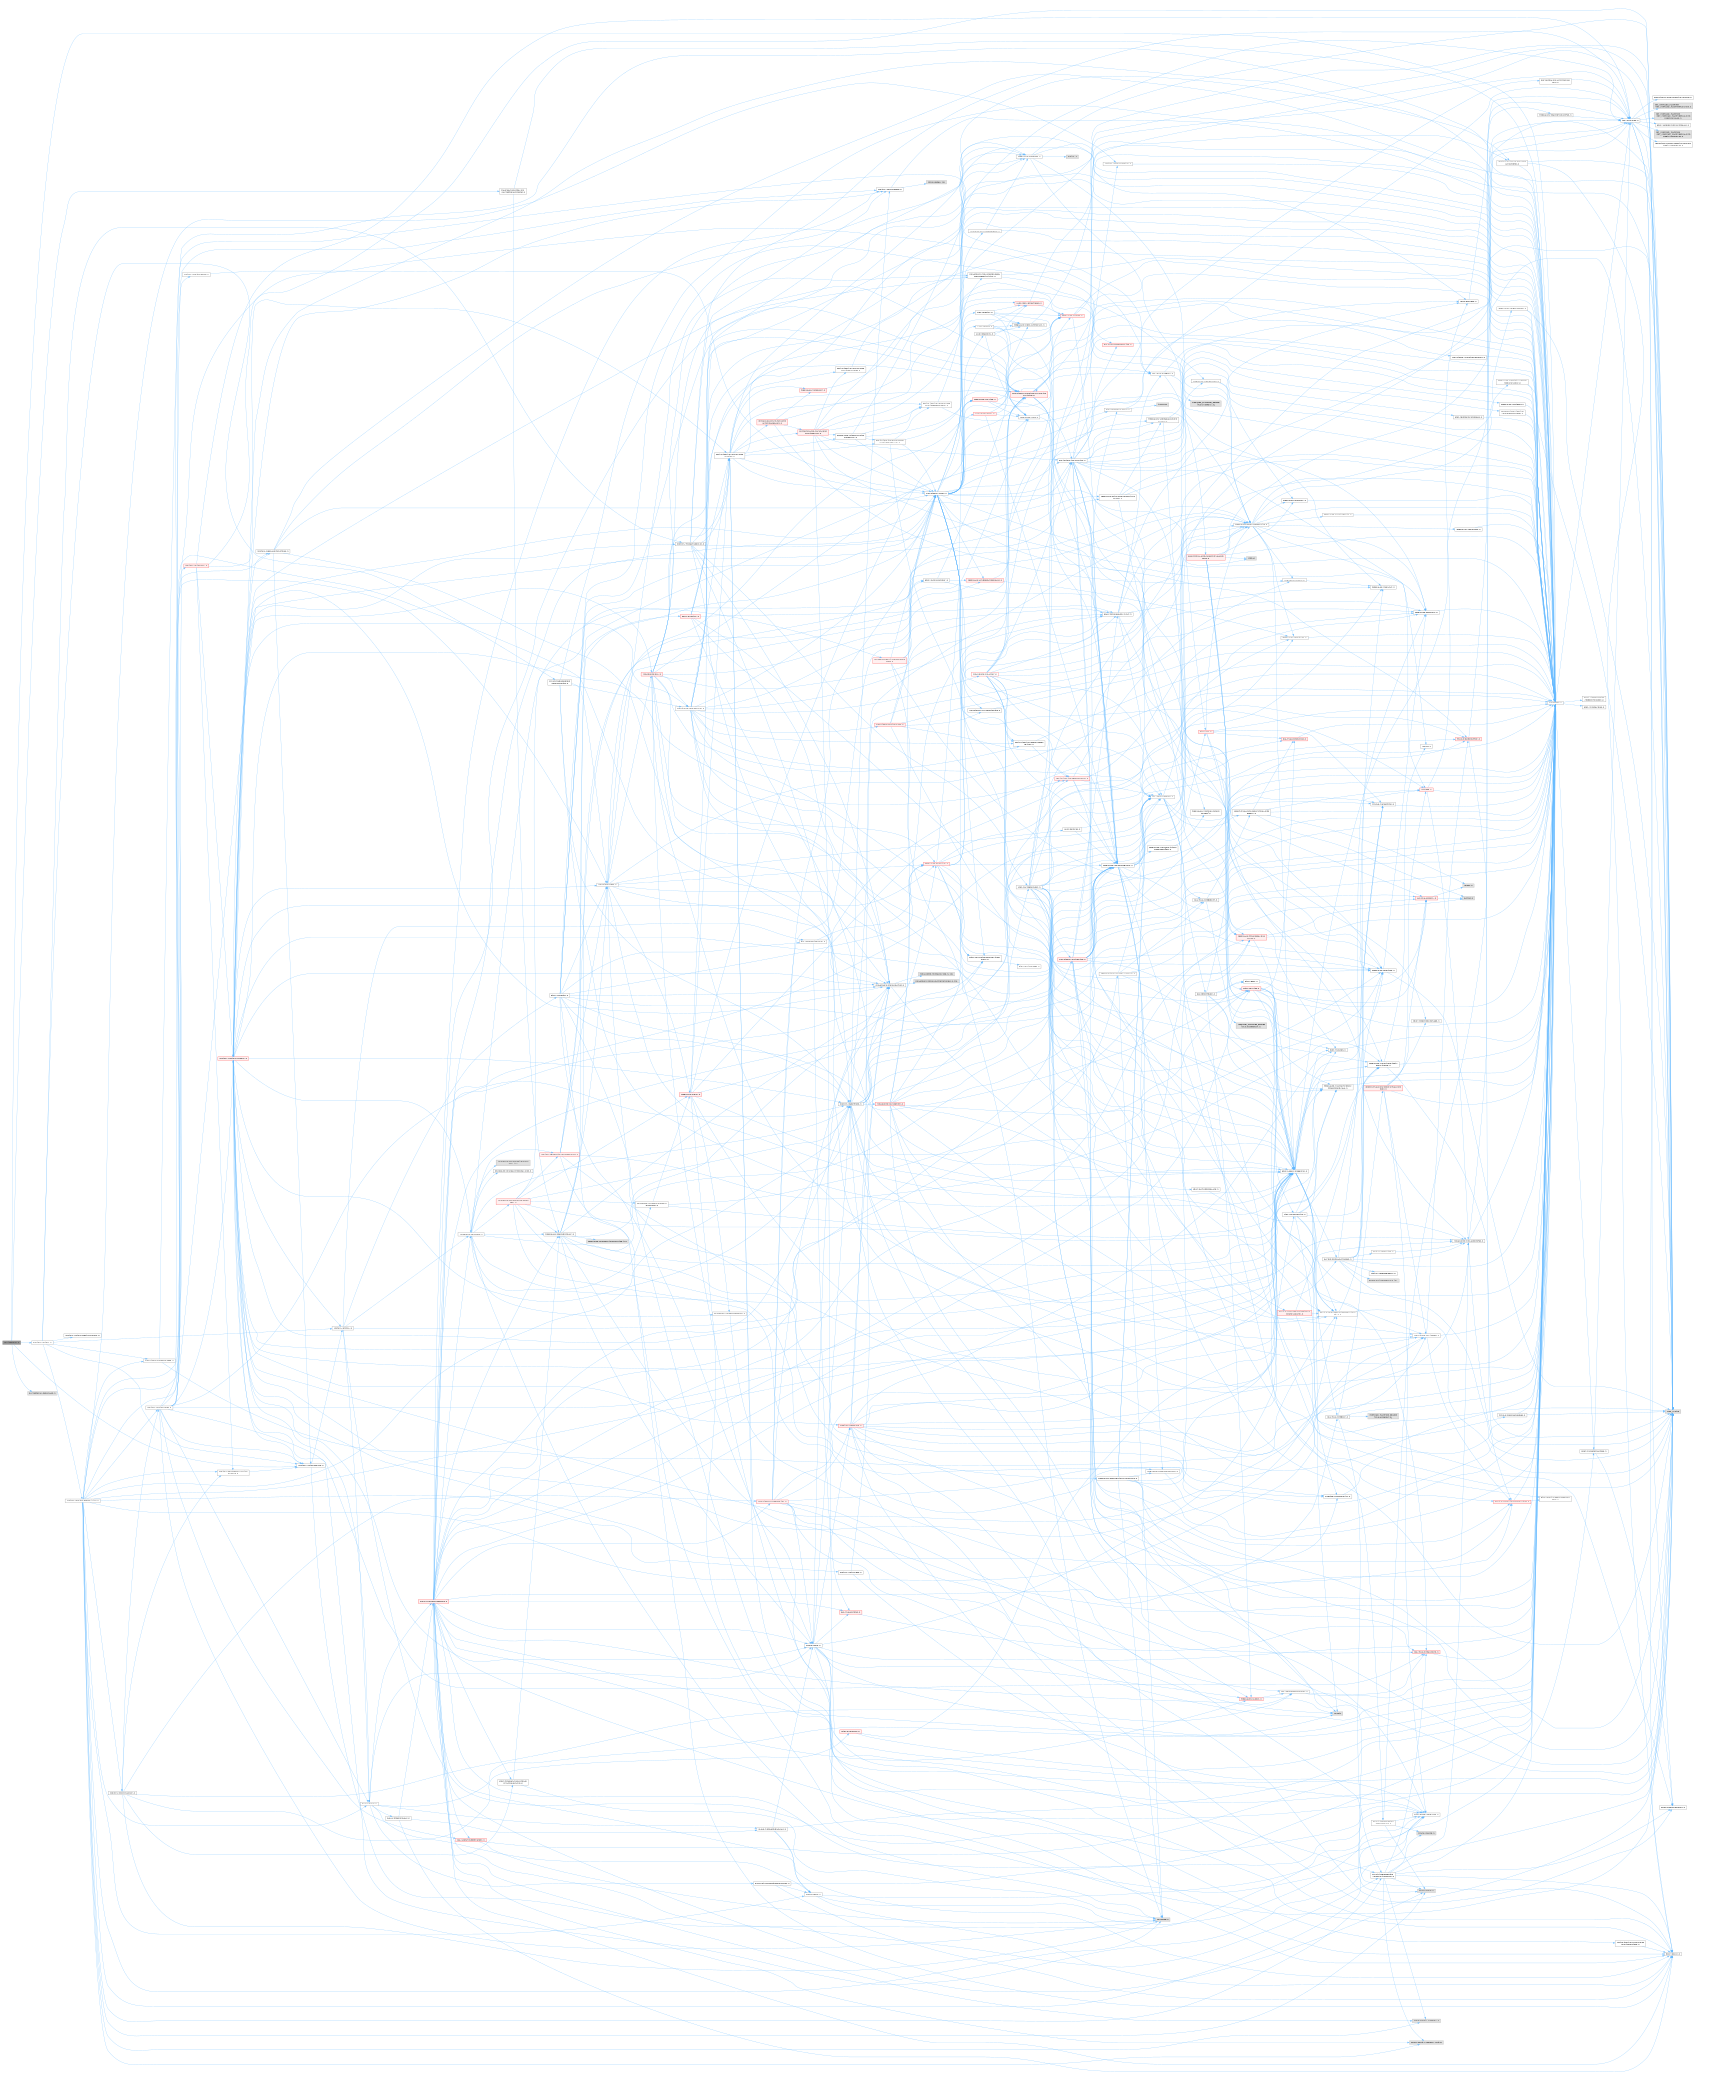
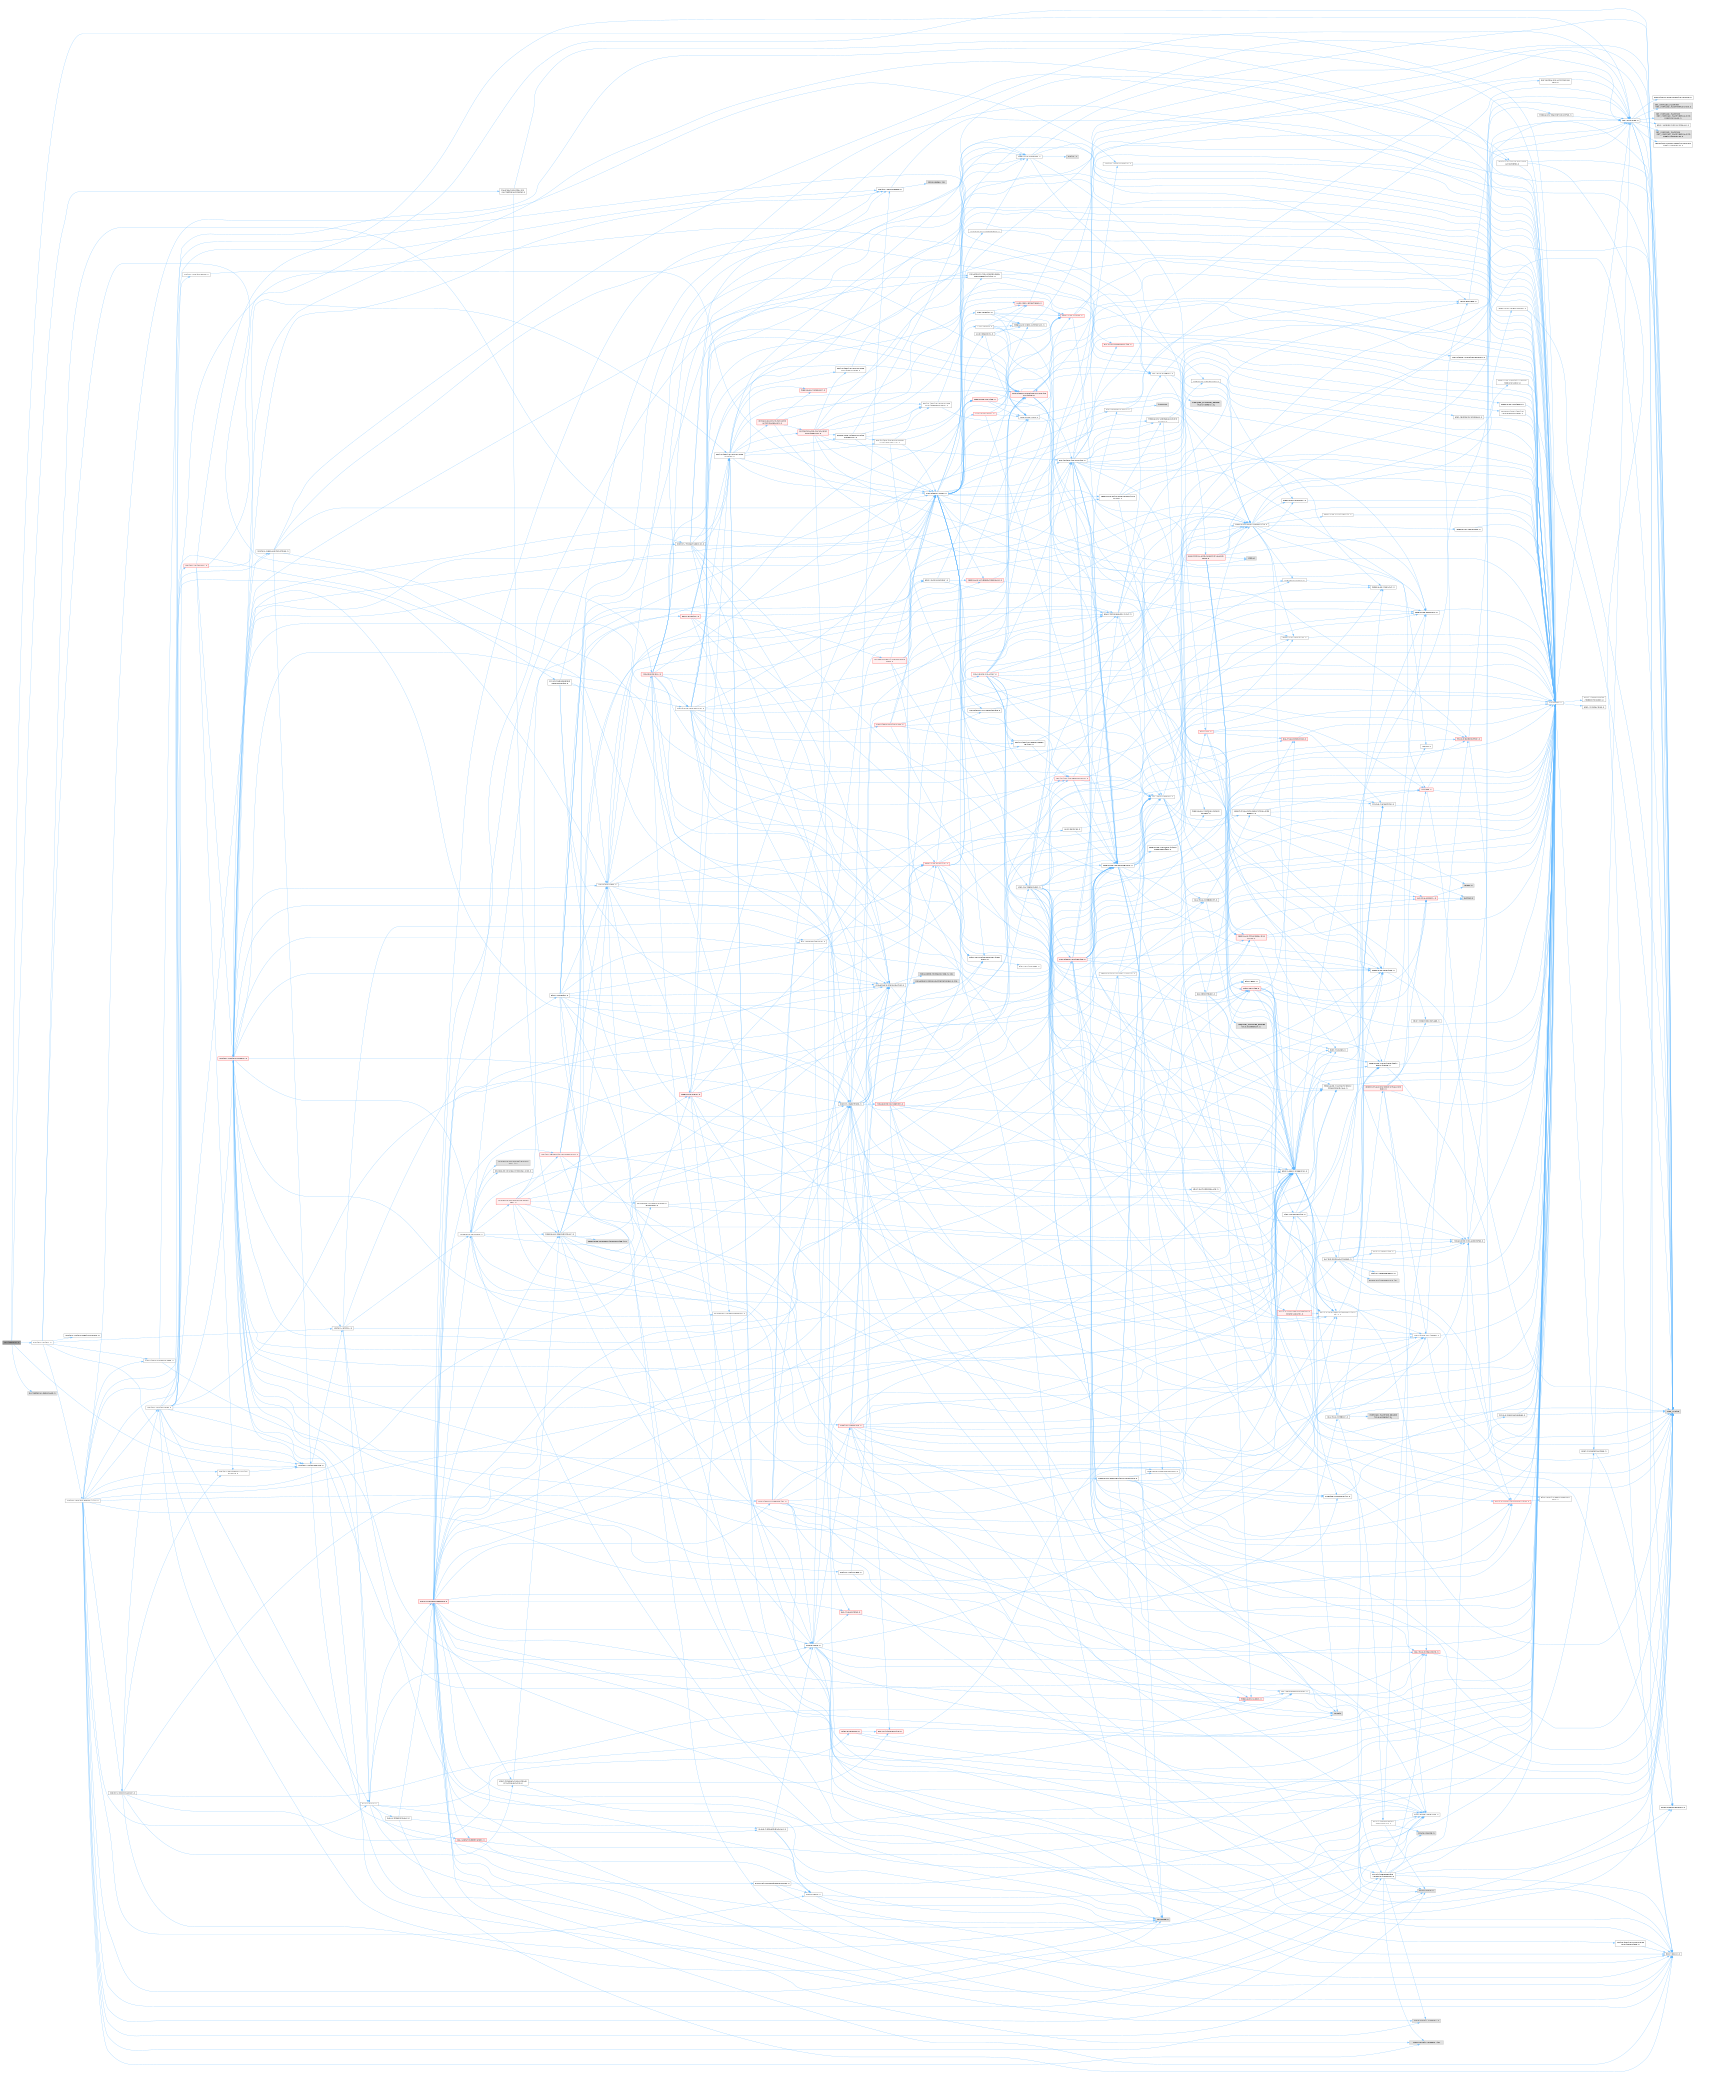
none -> (890, 1732)
(1426, 2043) -> (1426, 2043)
